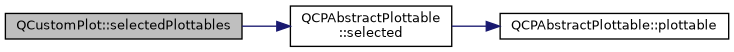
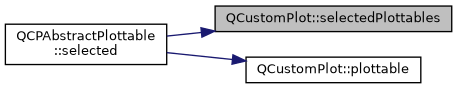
(259, 26) -> (184, 34)
(614, 26) -> (333, 70)
